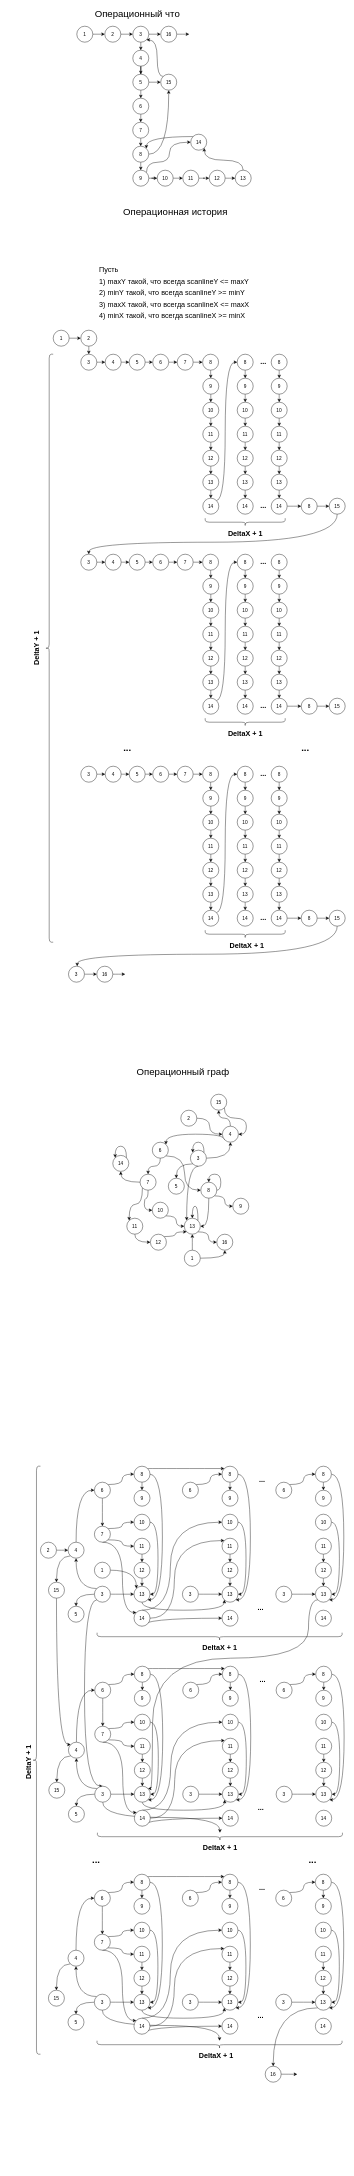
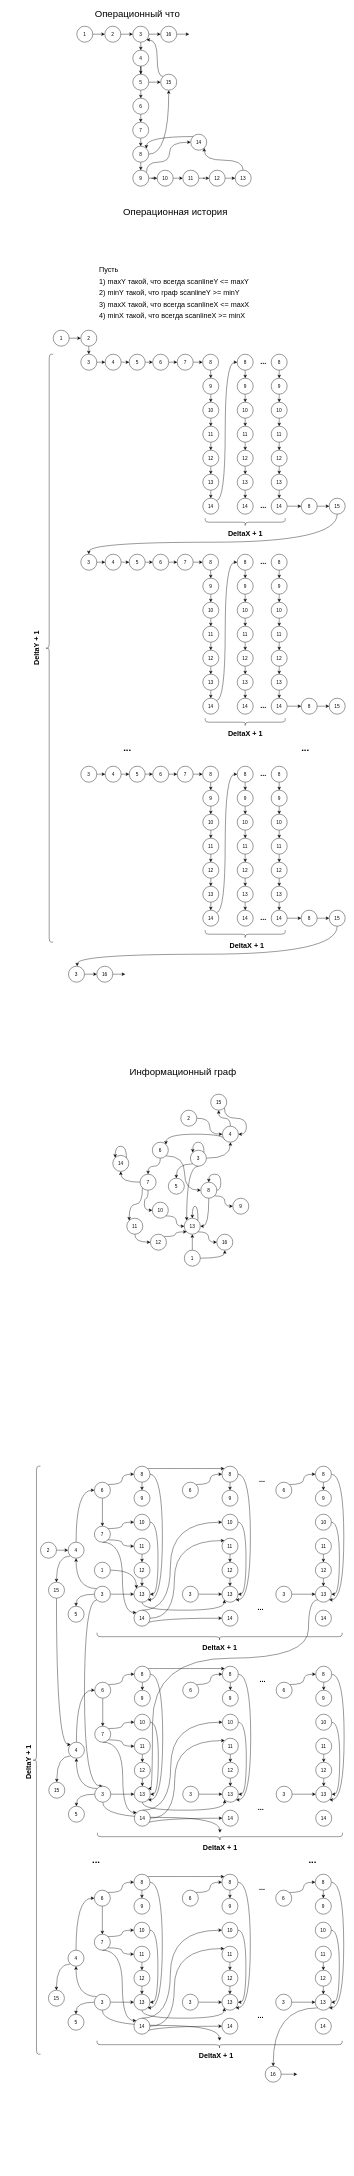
(202, 292) -> (202, 292)
(183, 1072) -> (183, 1072)
